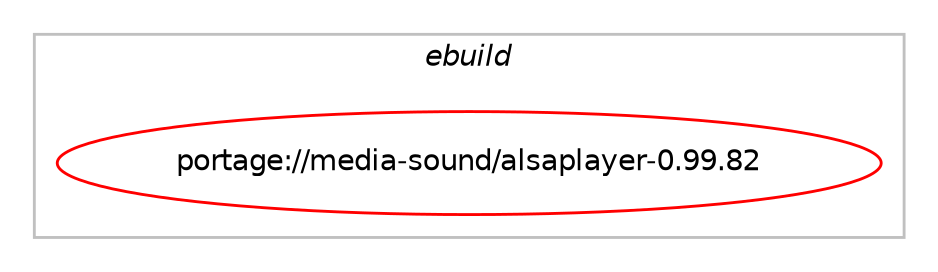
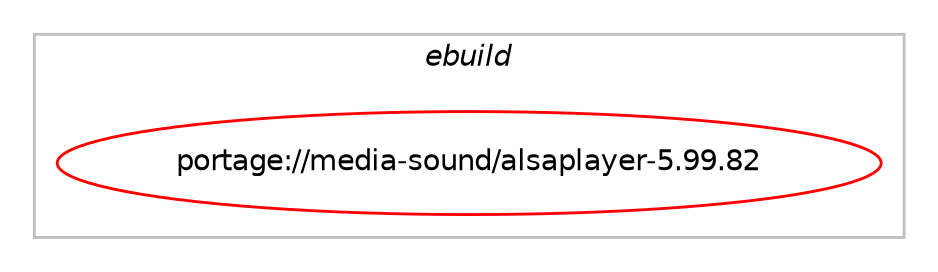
(469, 163) -> (469, 163)
